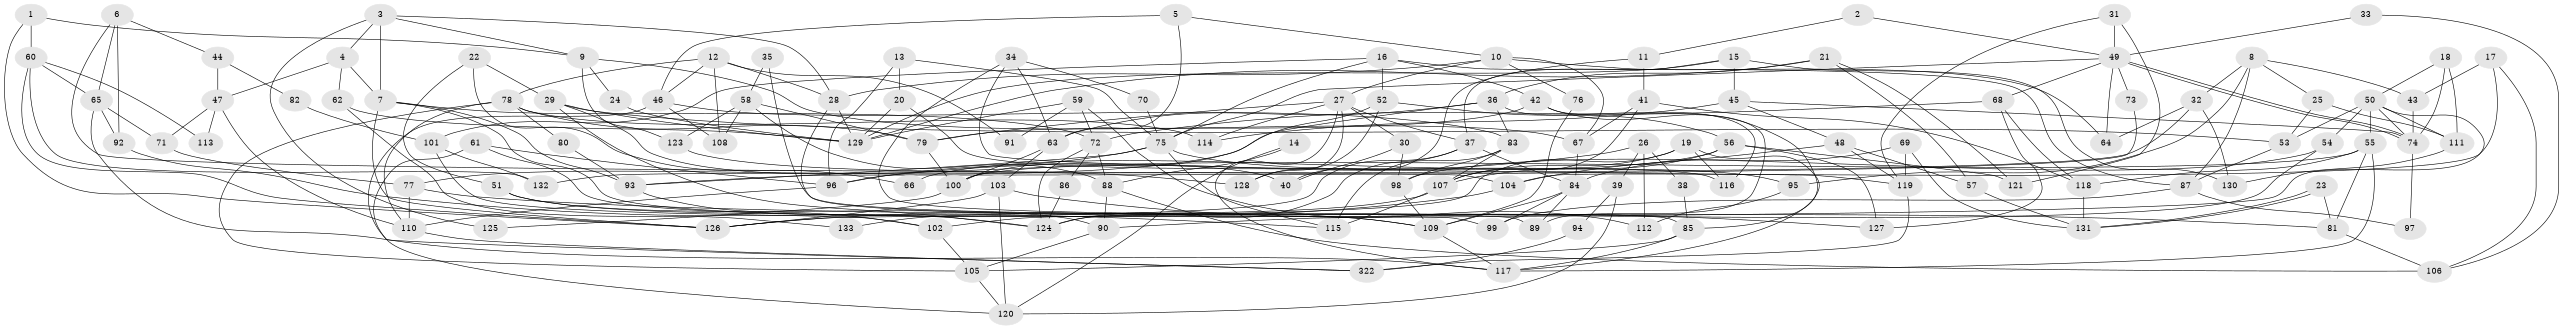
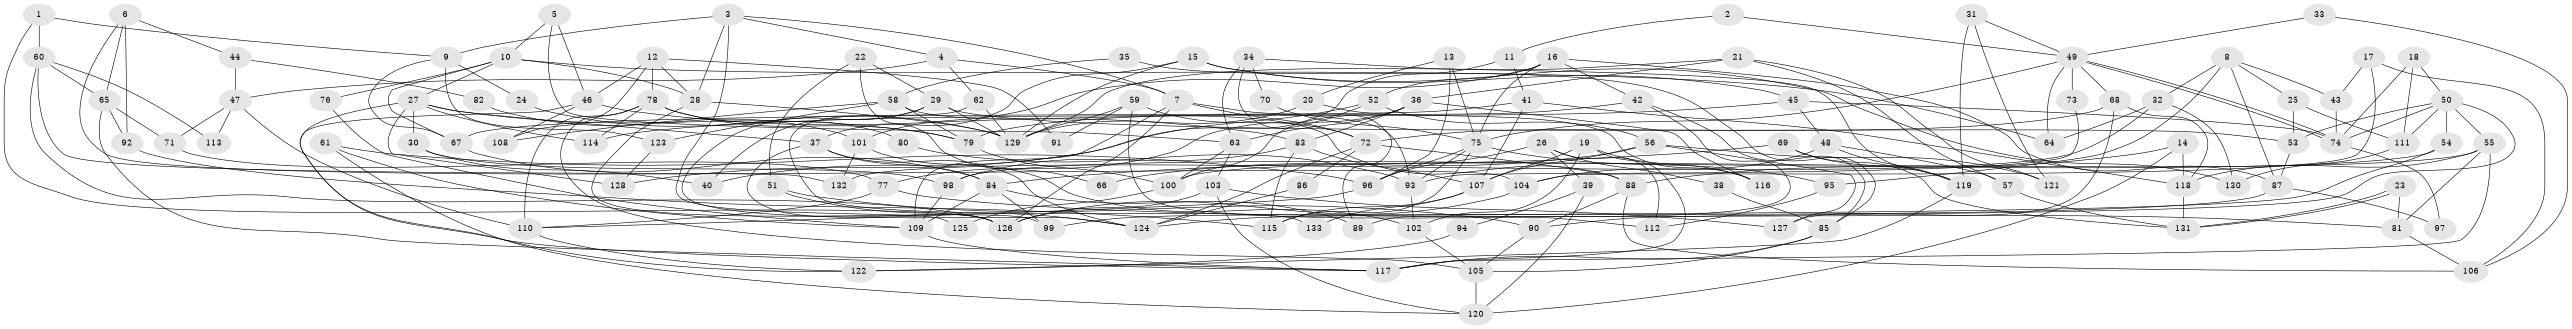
none -> (2183, 163)
(1367, 272) -> (859, 272)
